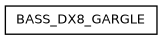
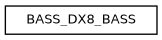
(81, 20) -> (81, 20)
